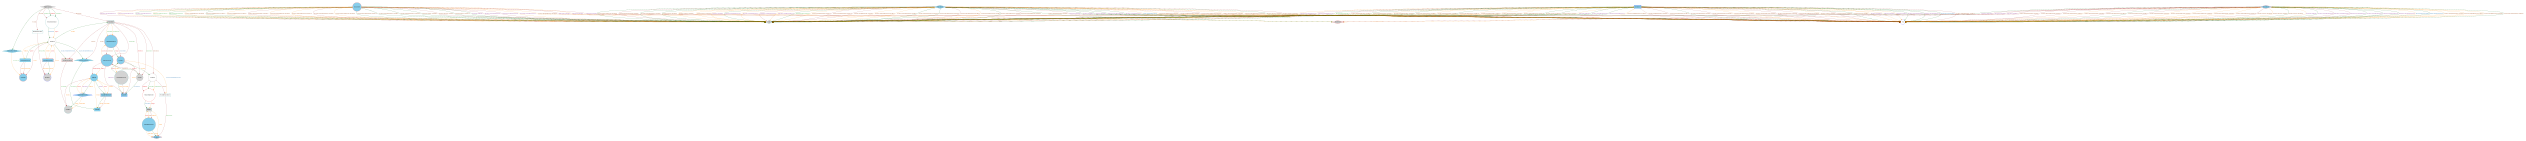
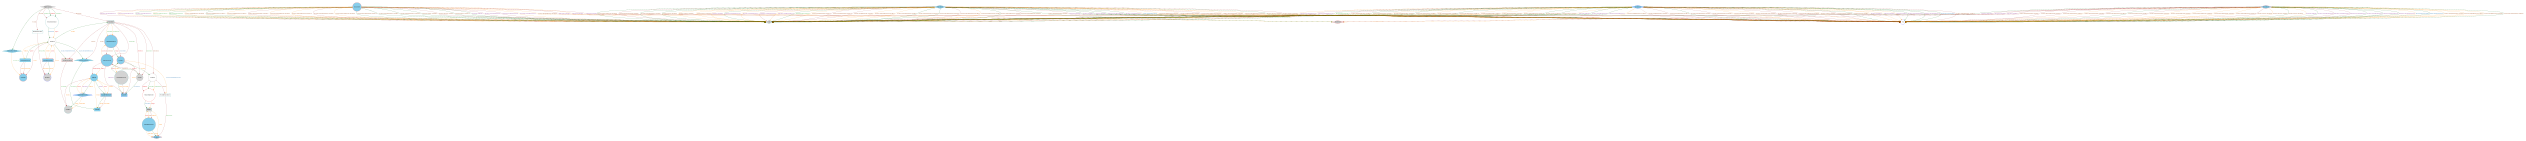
(1638, 7) -> (1638, 7)
